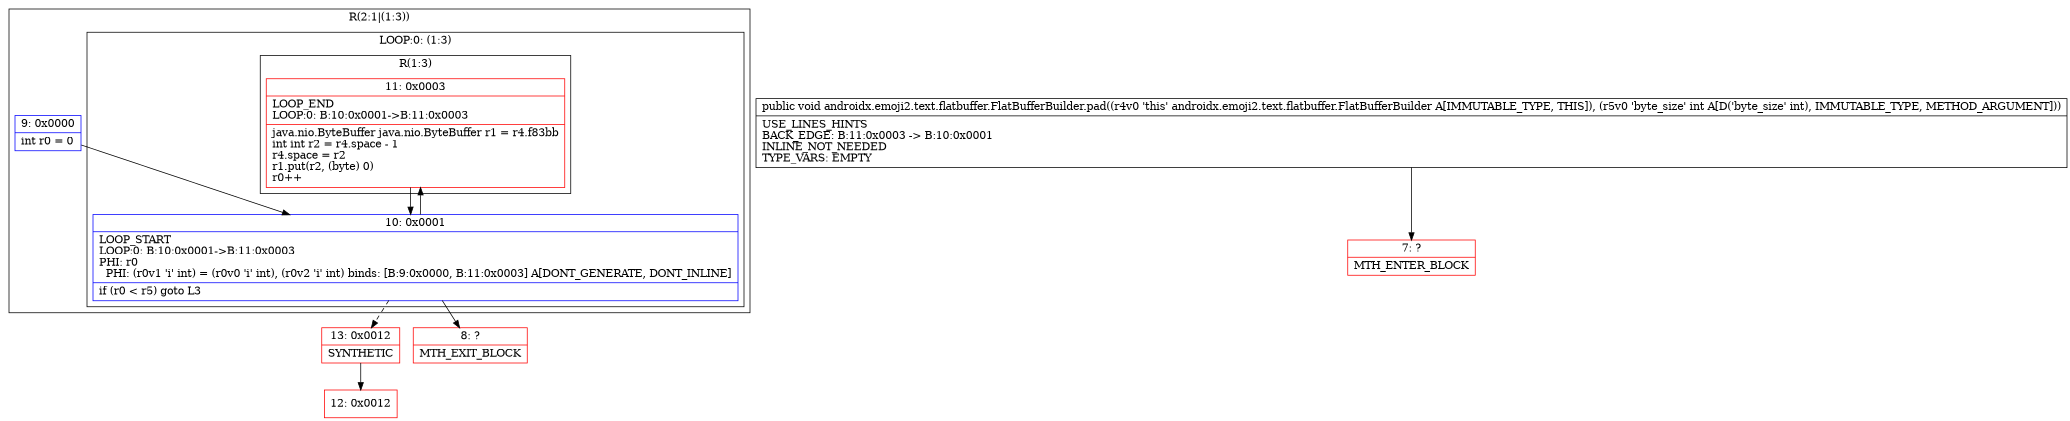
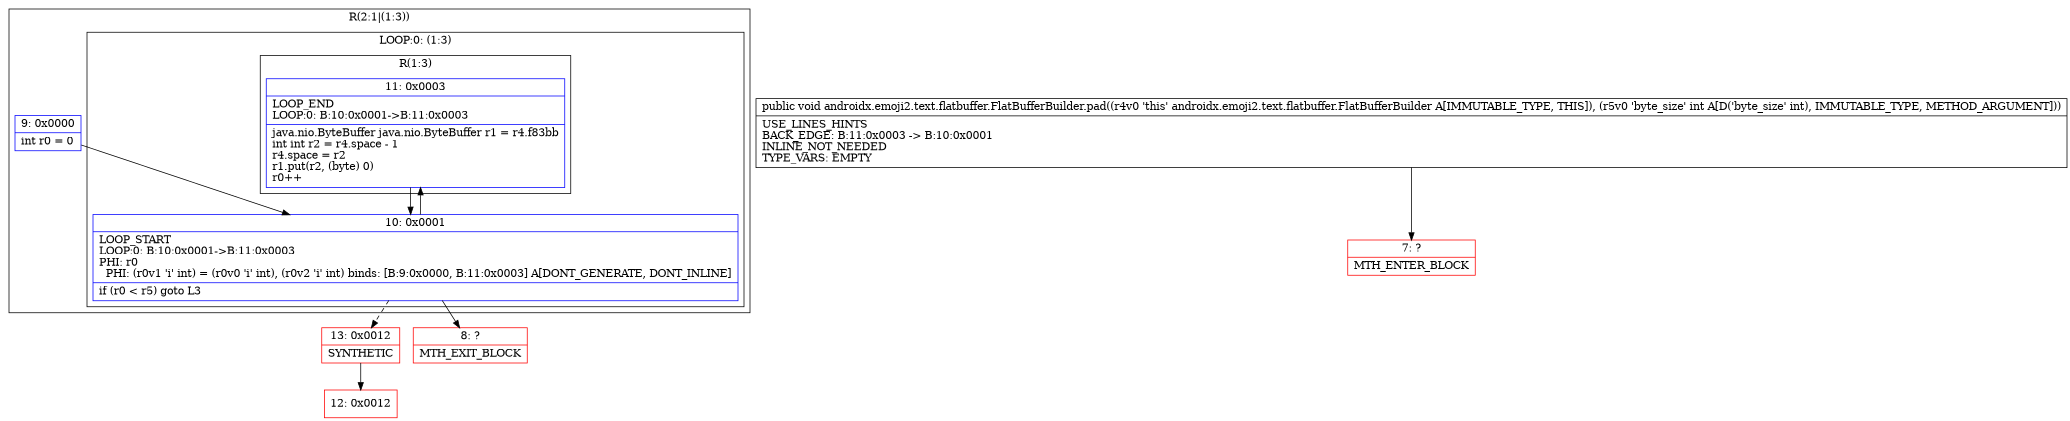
(416, 133) -> (416, 133)
